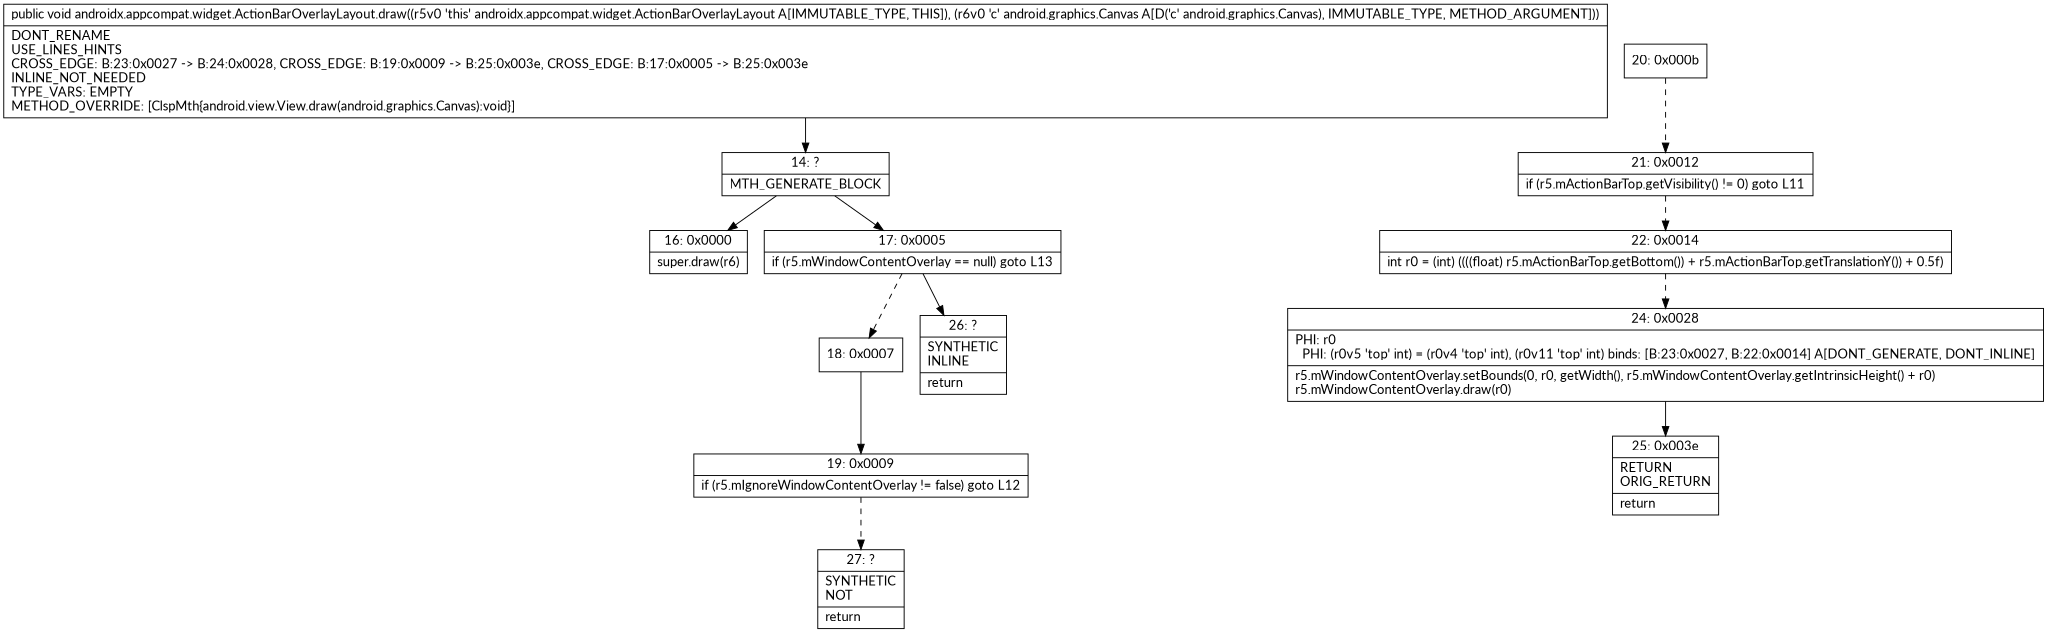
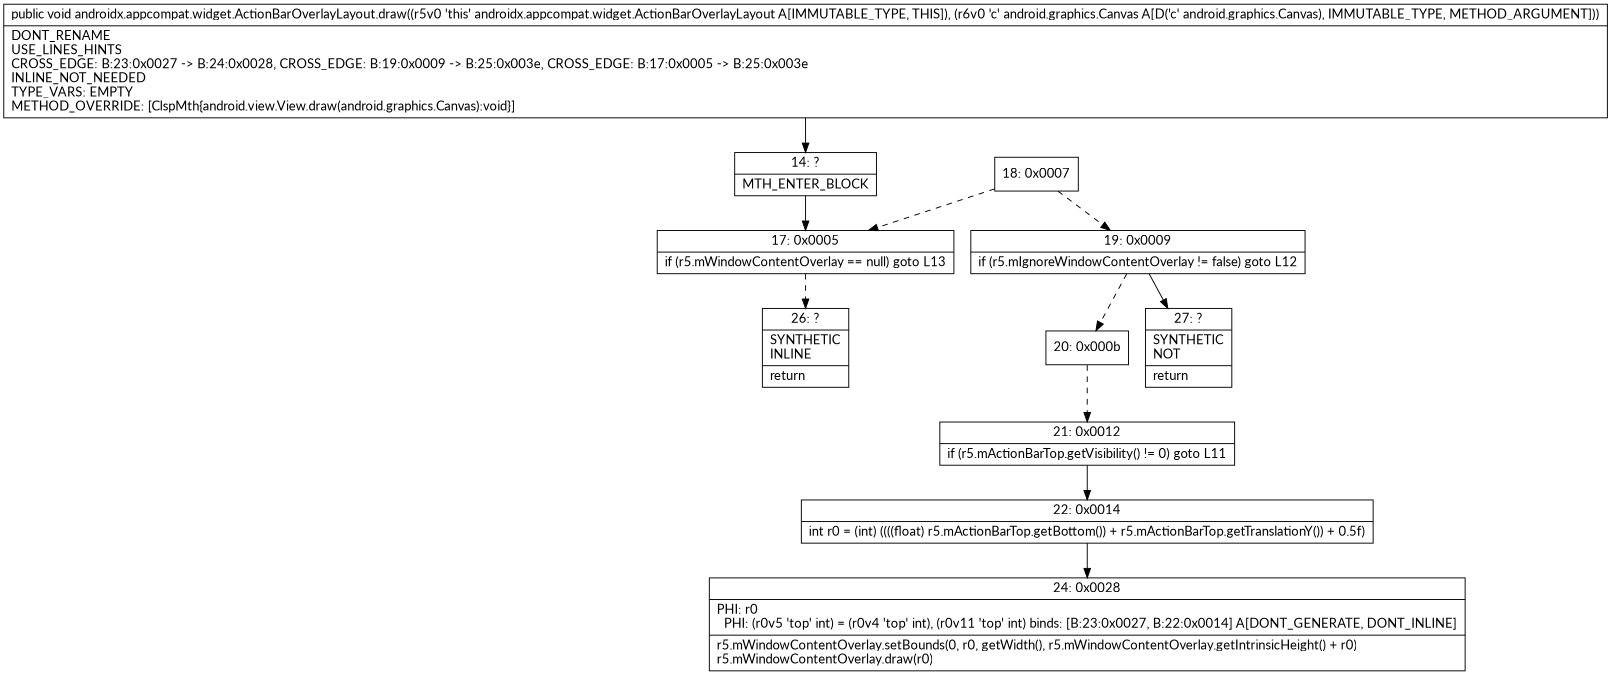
(806, 184) -> (806, 184)
(1666, 208) -> (1087, 478)
(699, 252) -> none
(1666, 286) -> (1087, 556)
(931, 290) -> (806, 286)
none -> (1114, 298)
(888, 302) -> (936, 208)
(861, 408) -> (1080, 208)
(1666, 476) -> none
(861, 519) -> (1156, 287)
